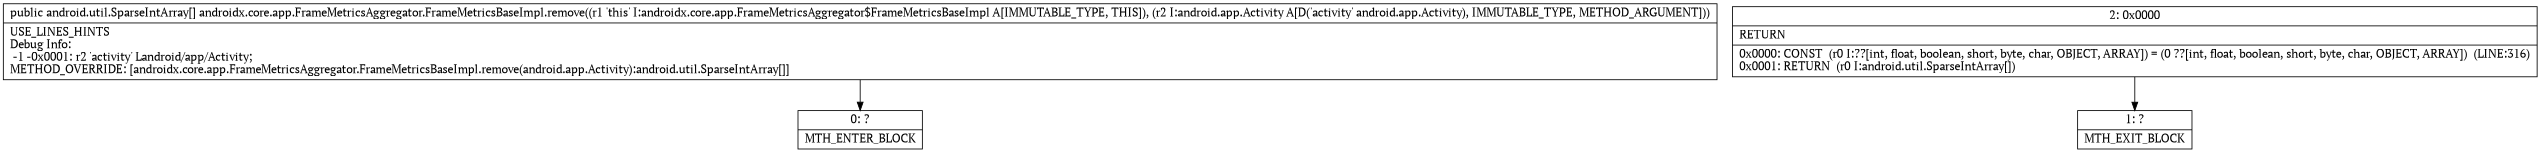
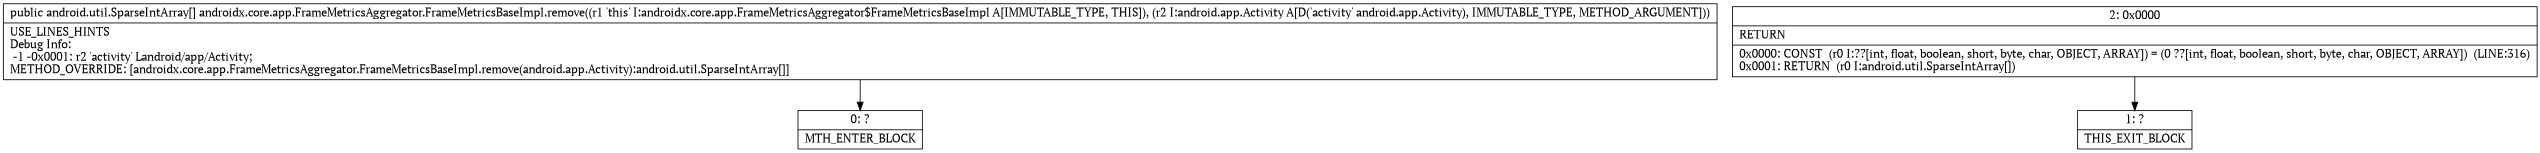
(2135, 139) -> (2135, 139)
